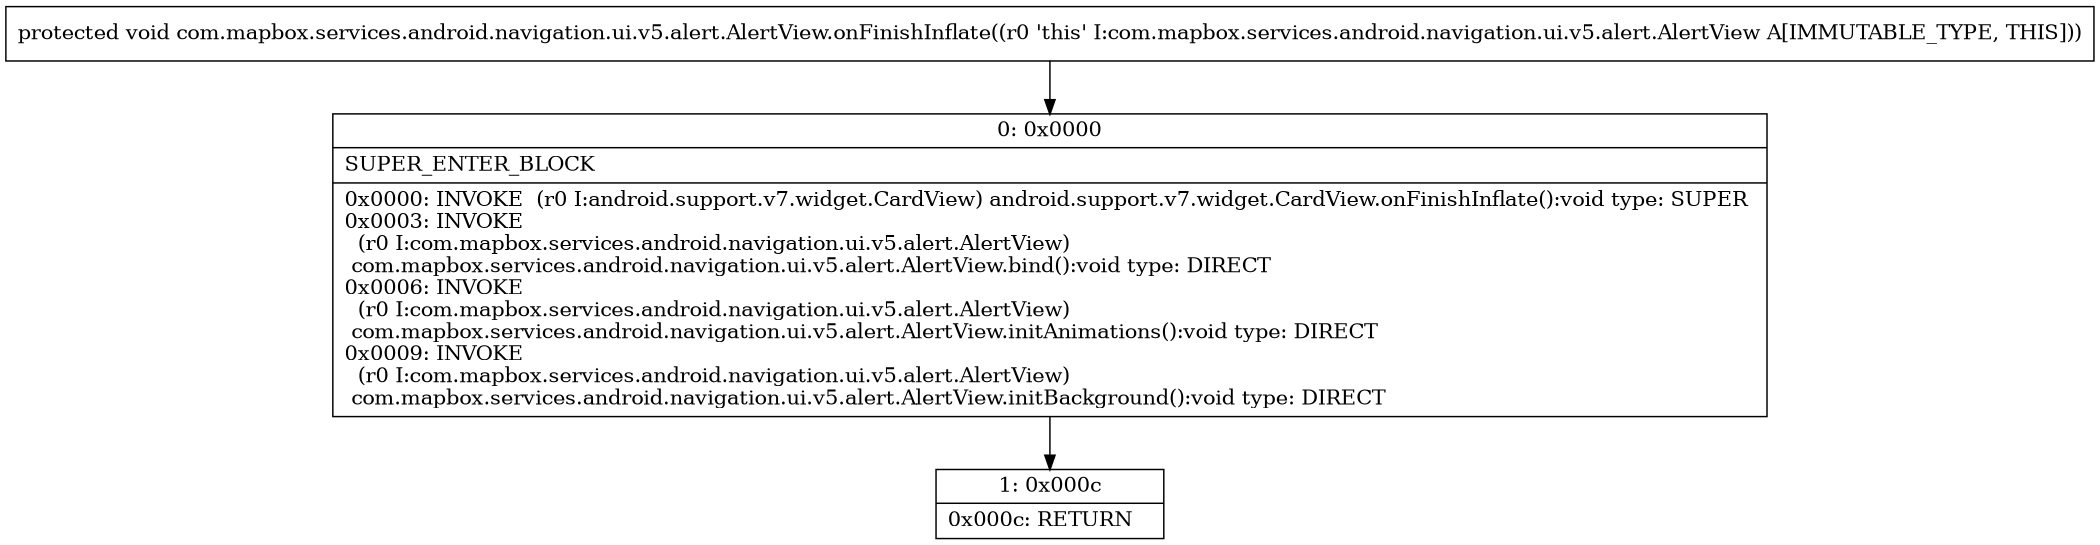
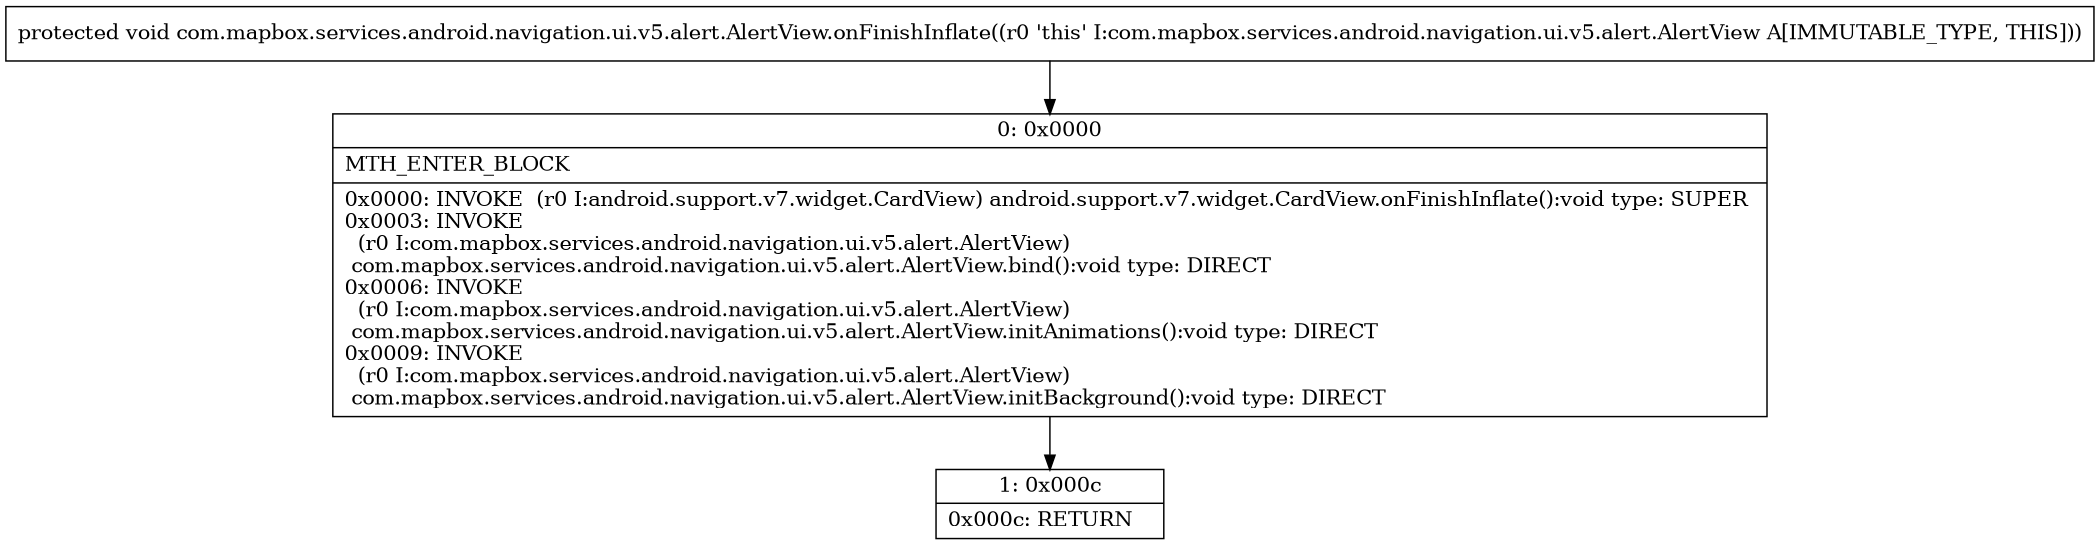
(470, 165) -> (458, 165)
